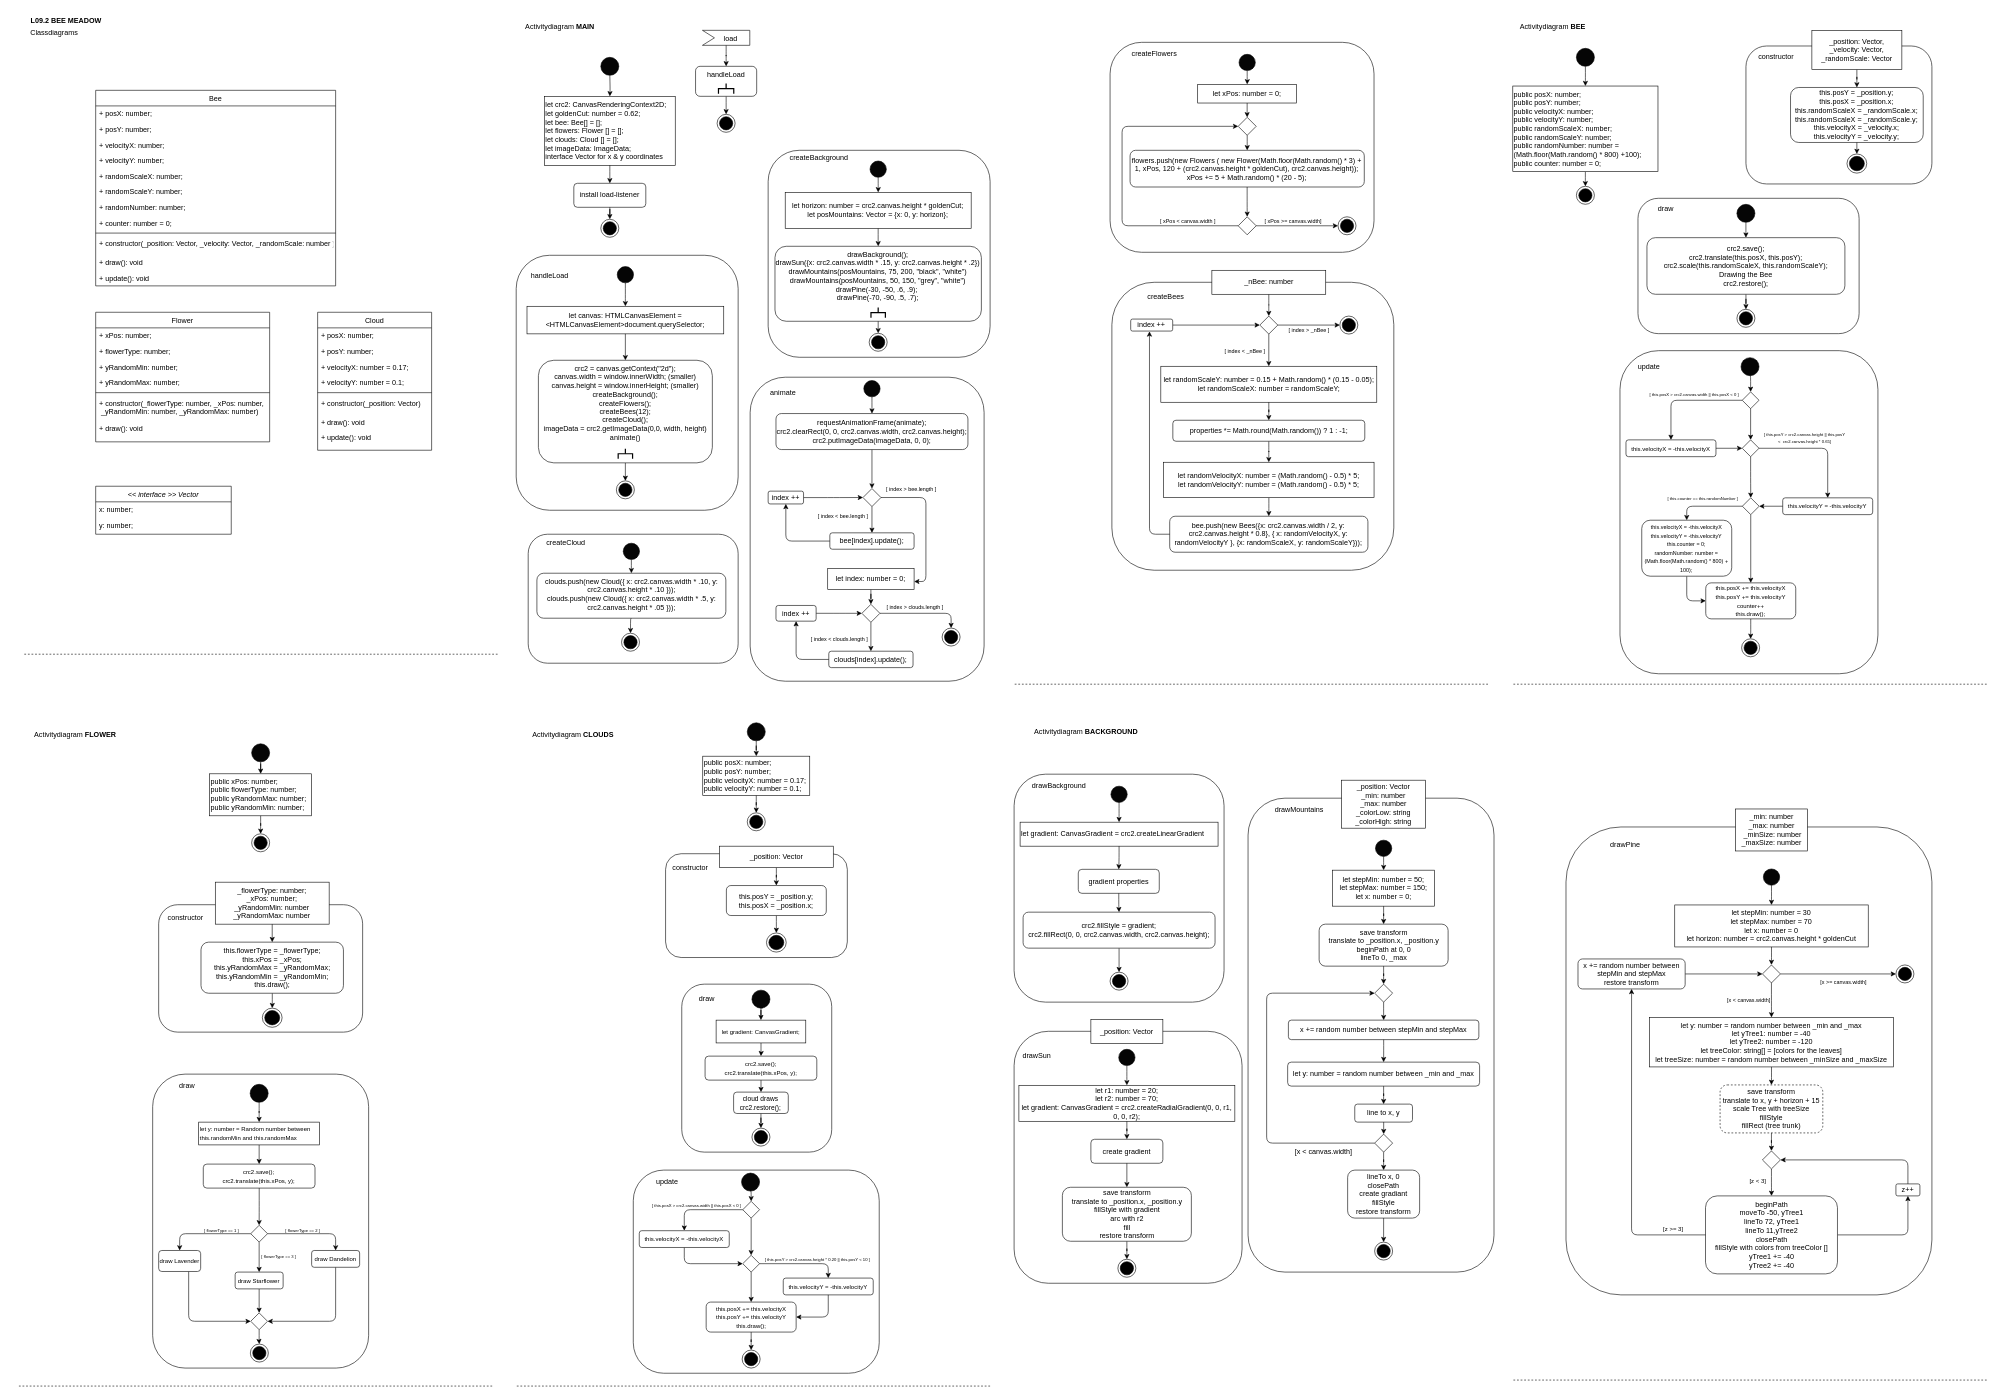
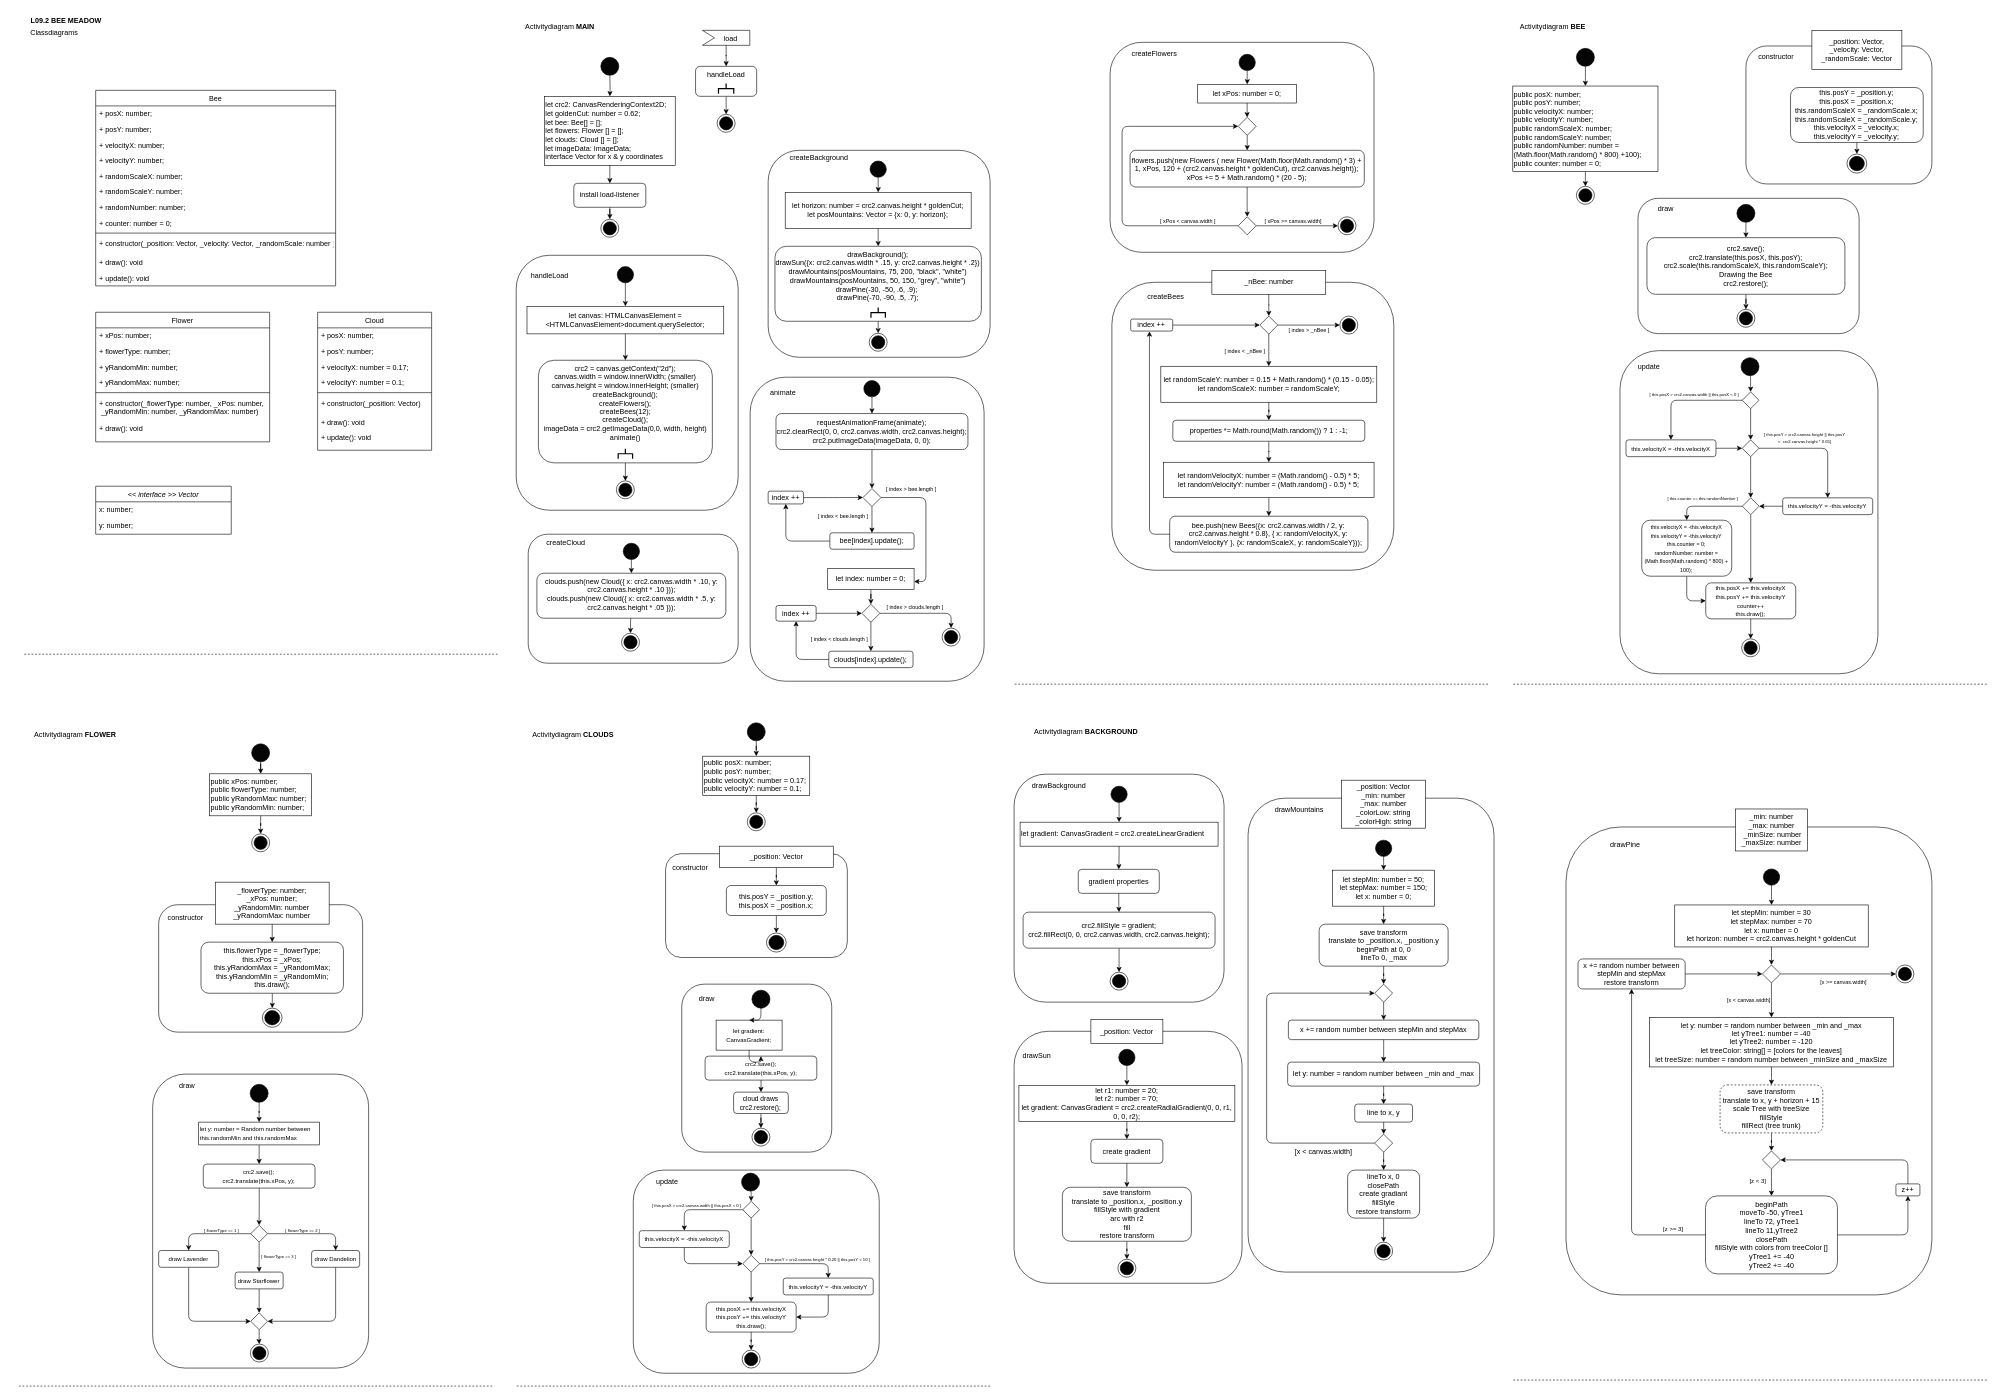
(1857, 77) -> none
(761, 1032) -> (749, 1035)
(180, 1261) -> (189, 1259)
